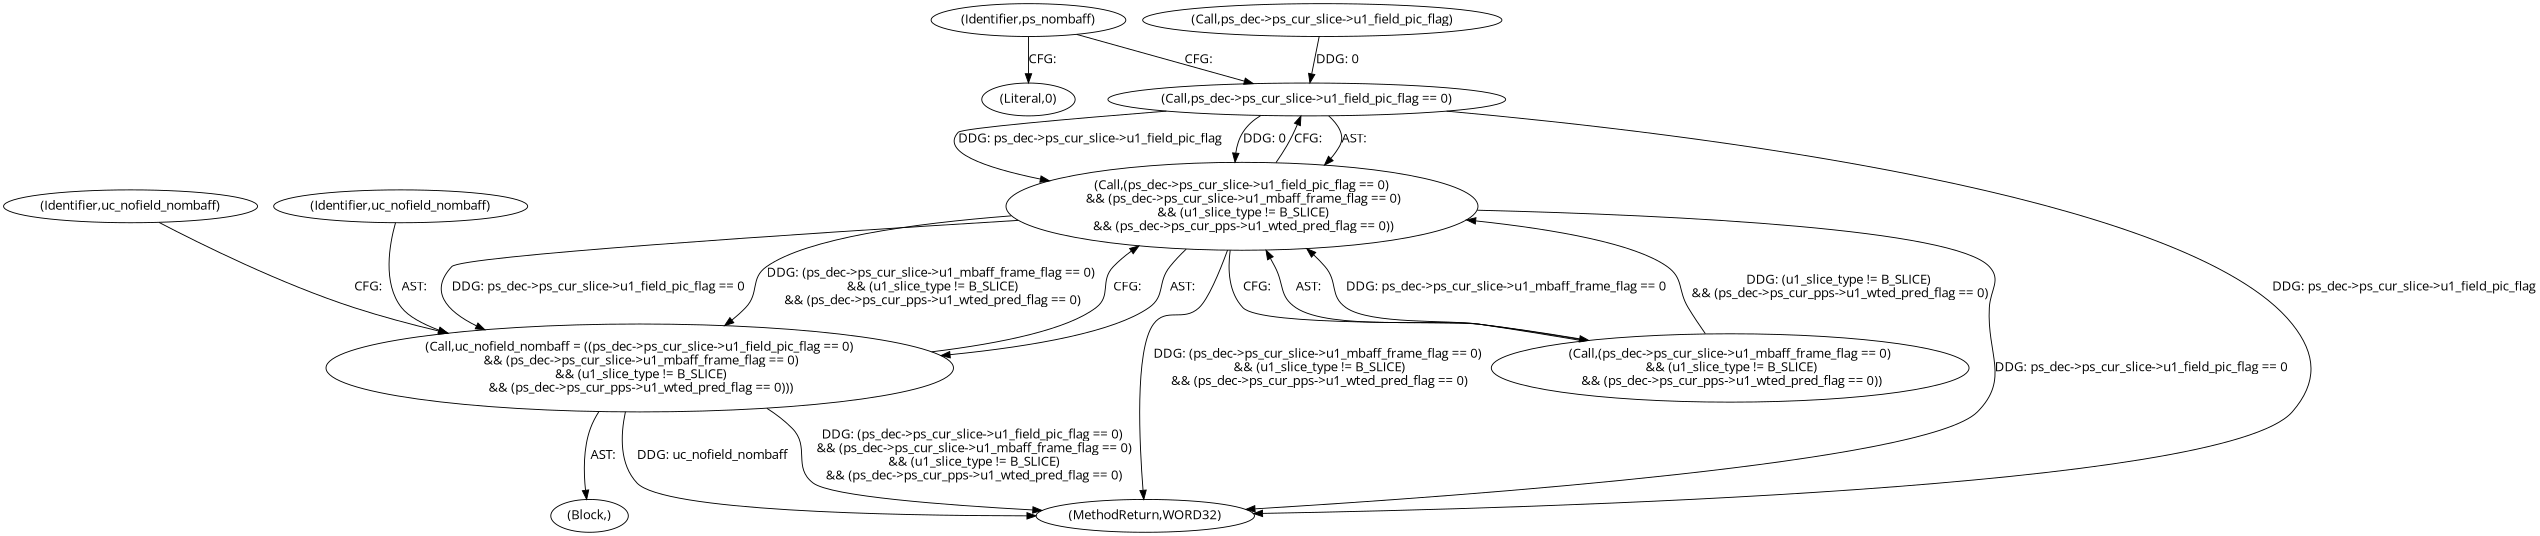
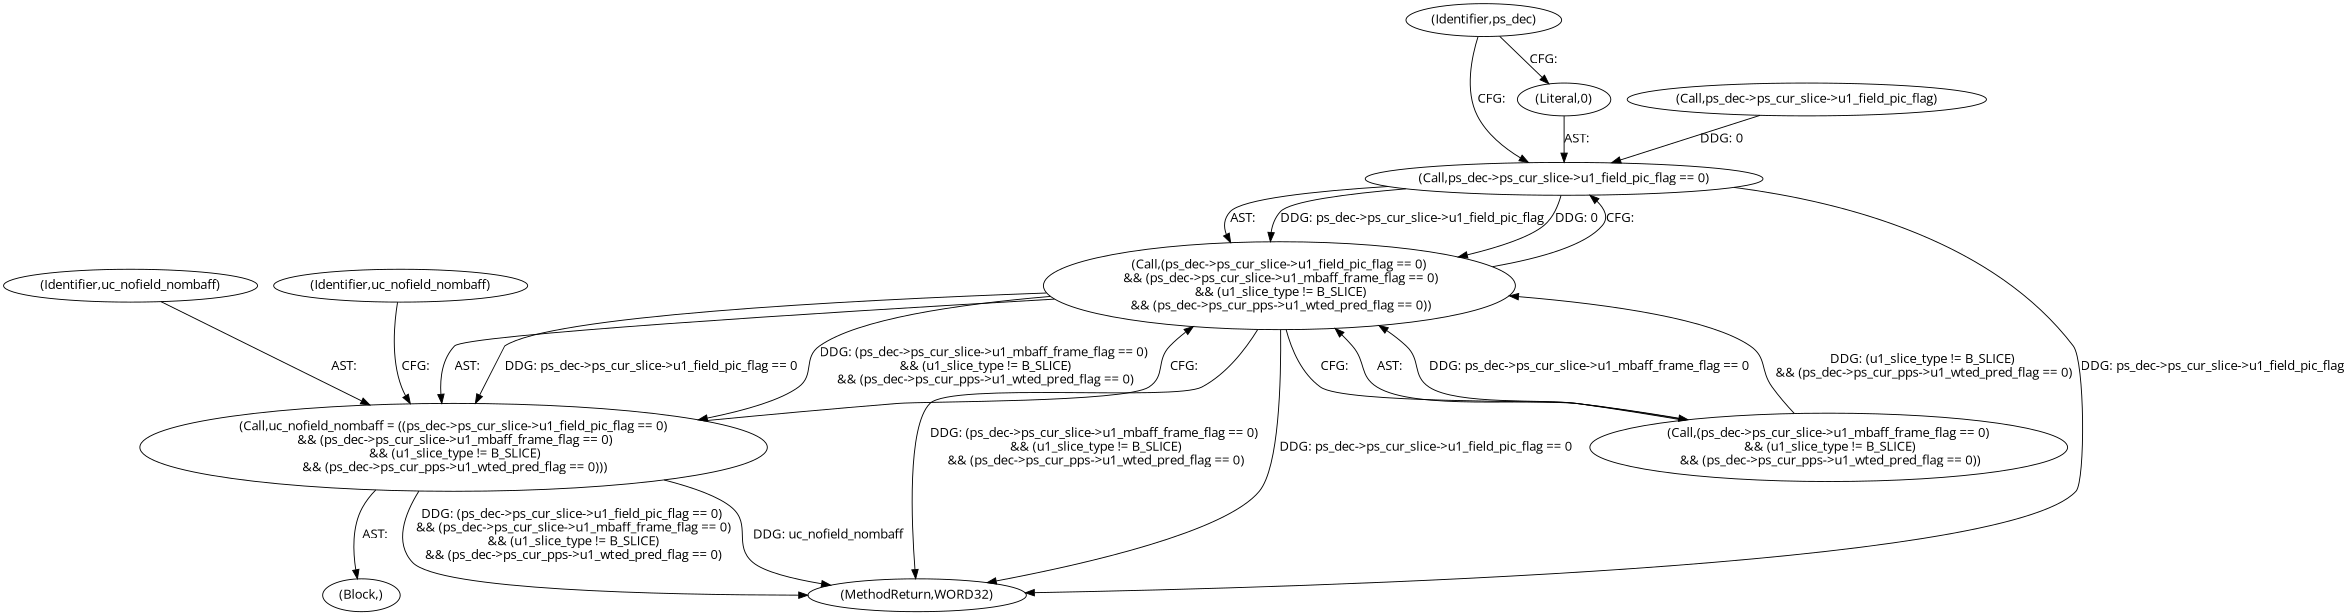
(1028, 20) -> (1484, 20)
none -> (1564, 135)
